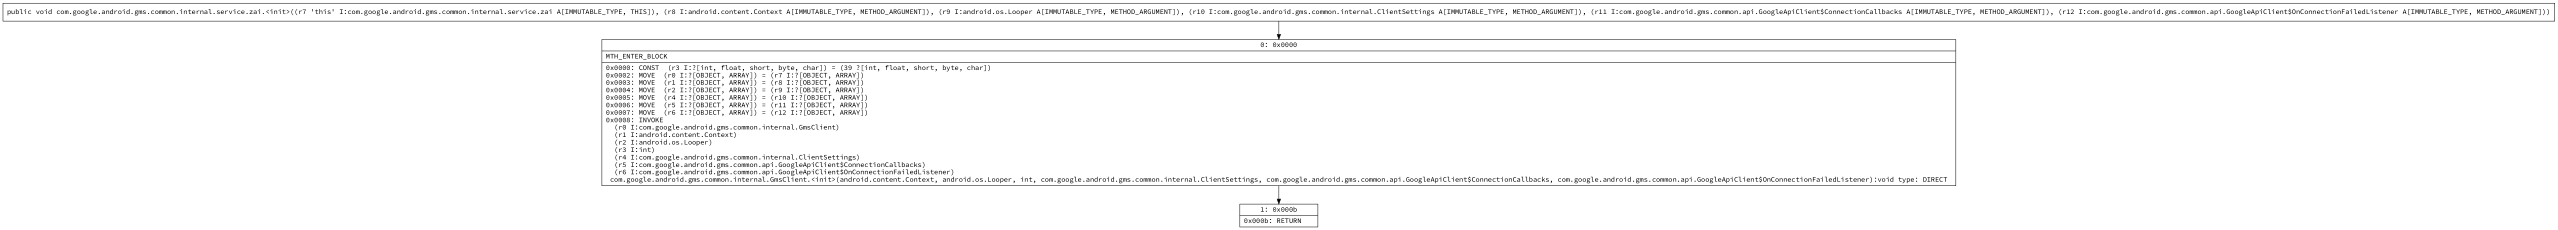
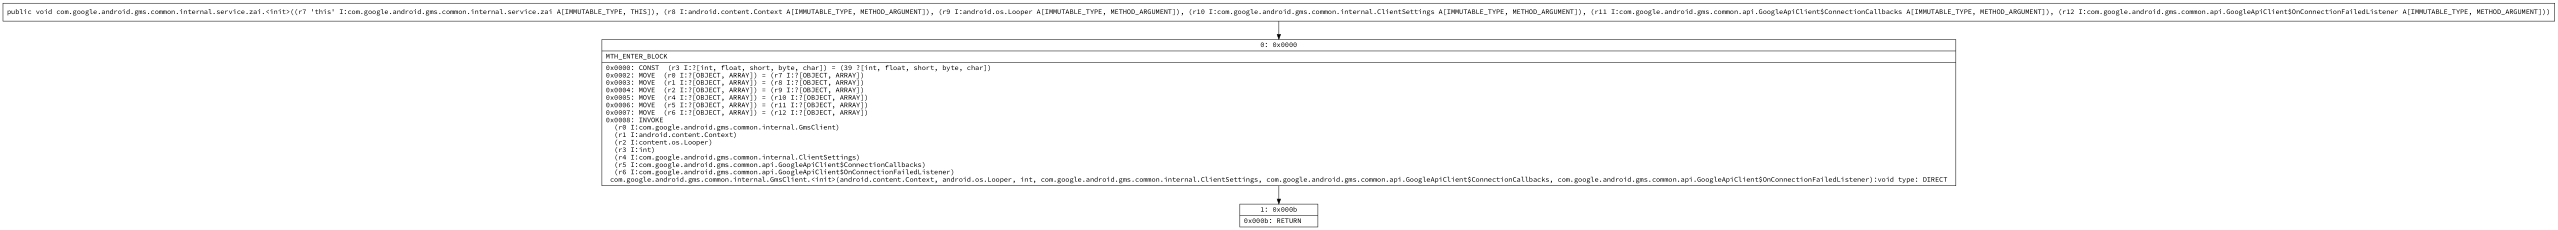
(659, 142) -> (659, 142)
